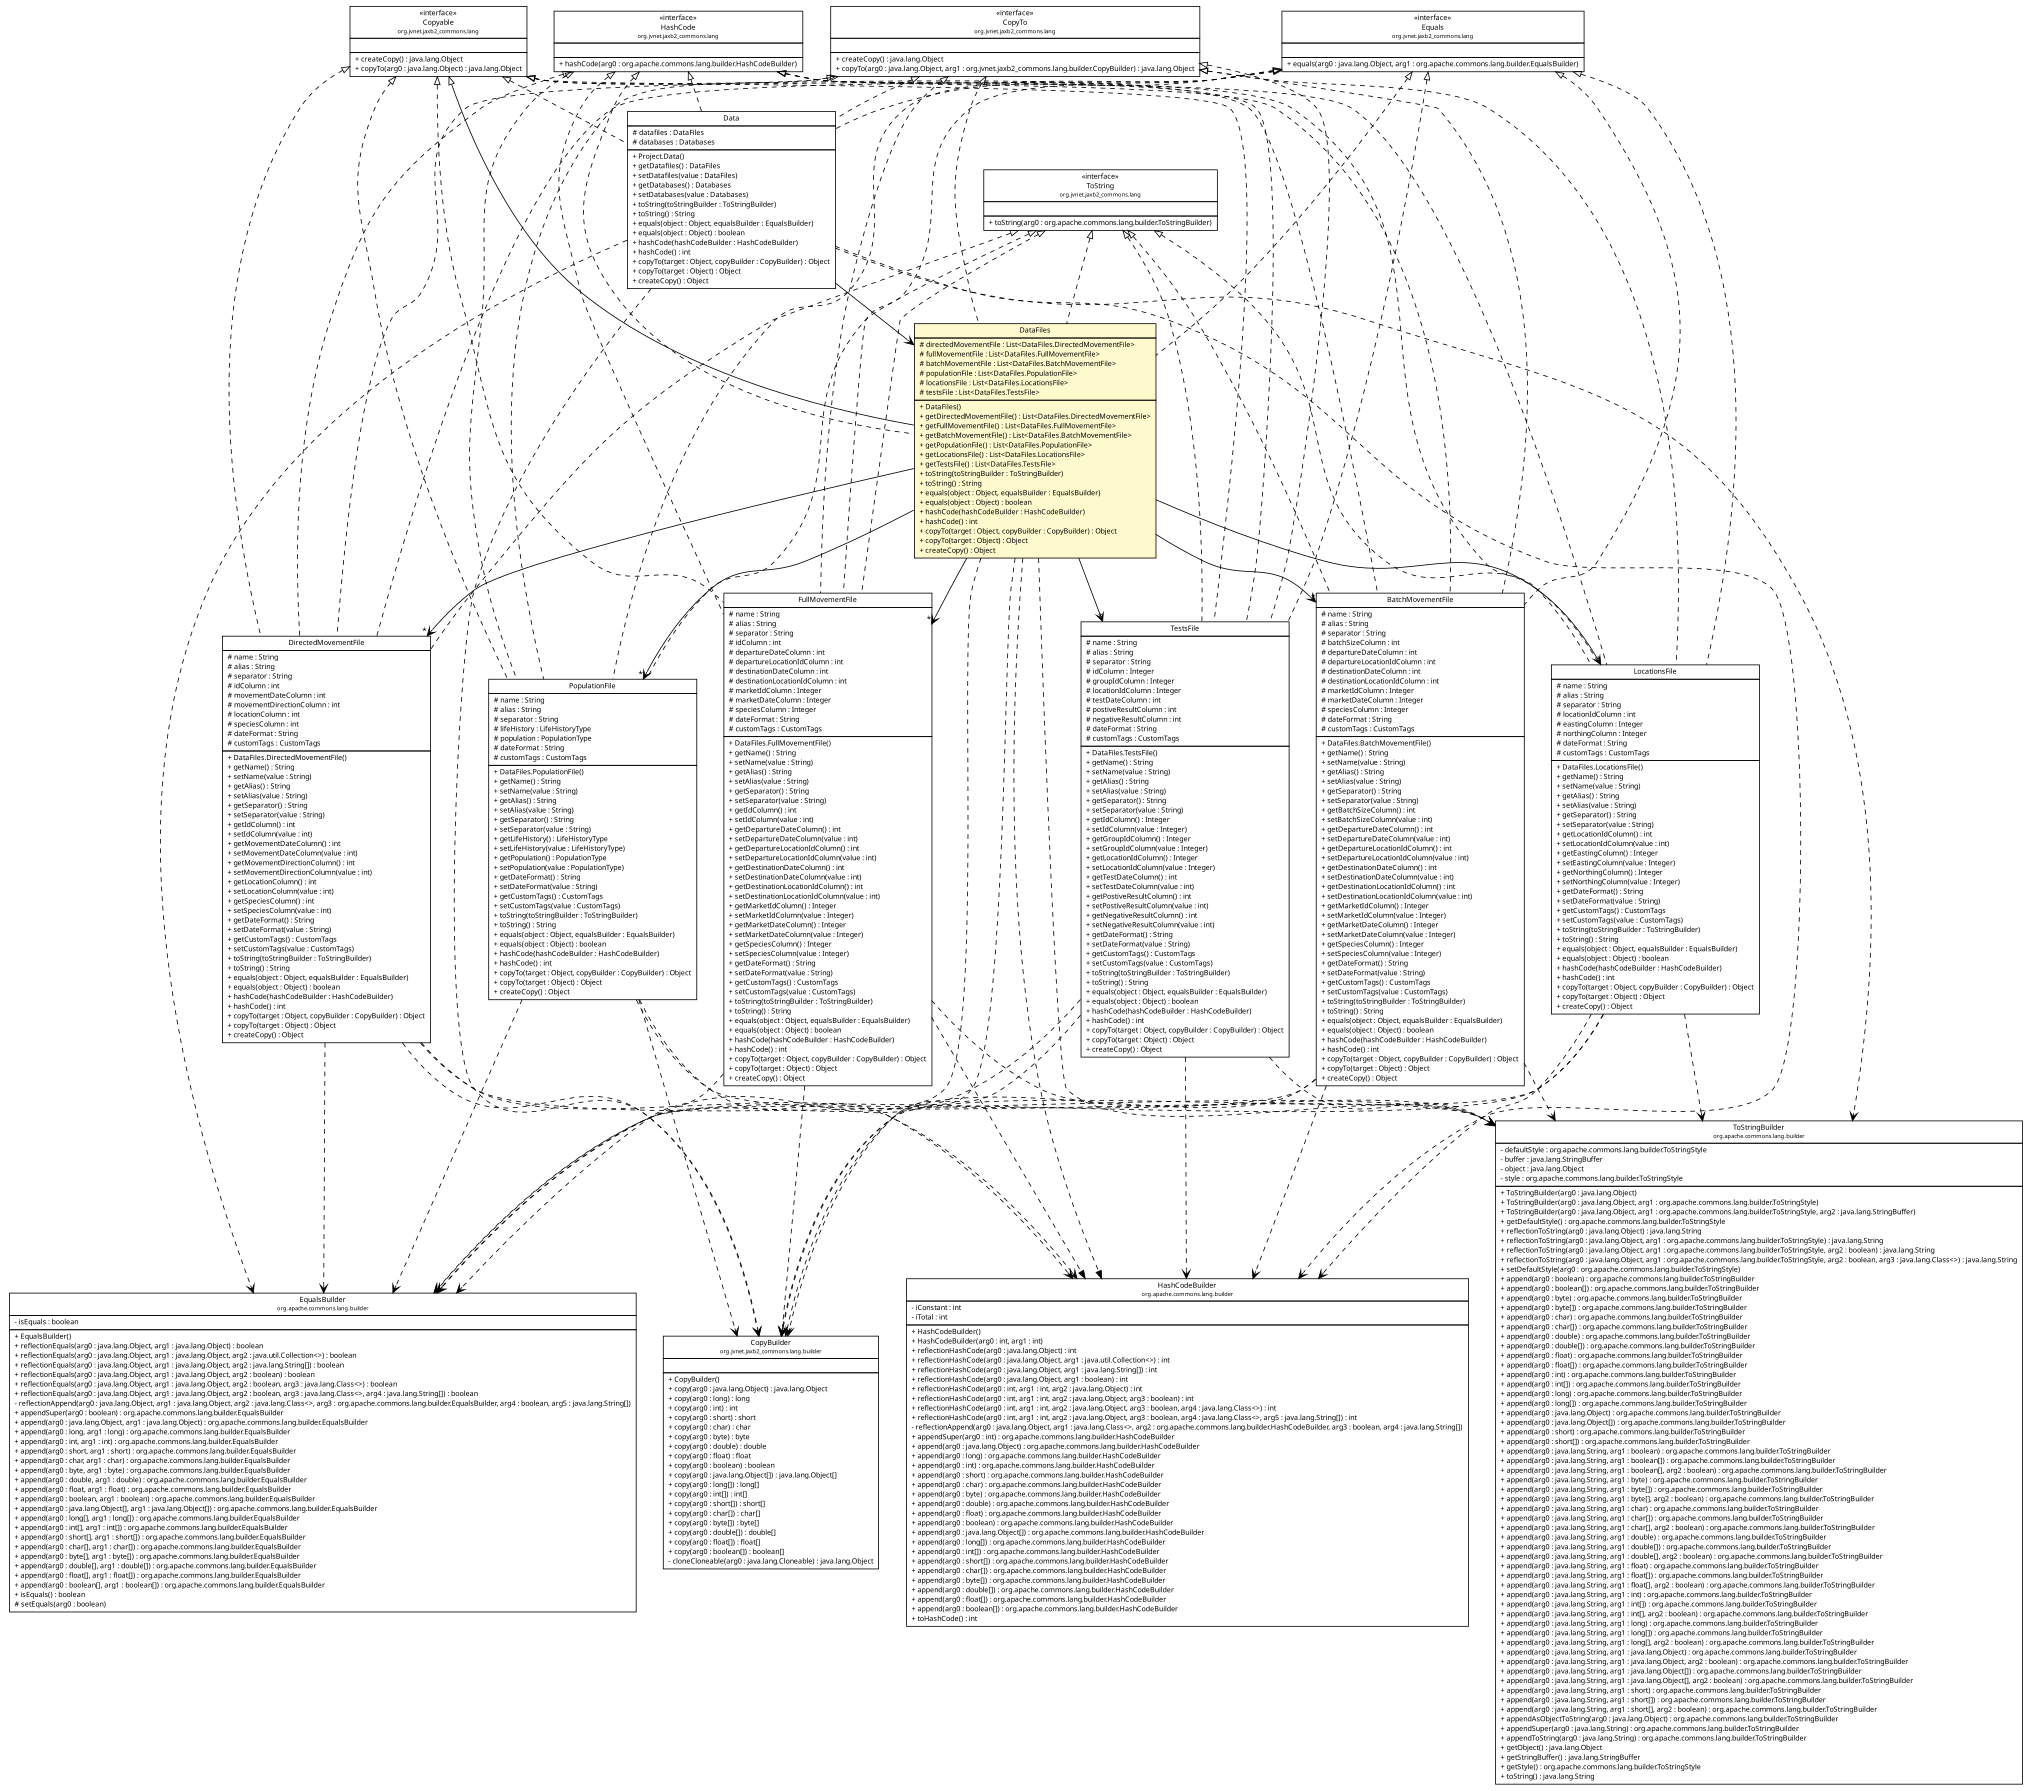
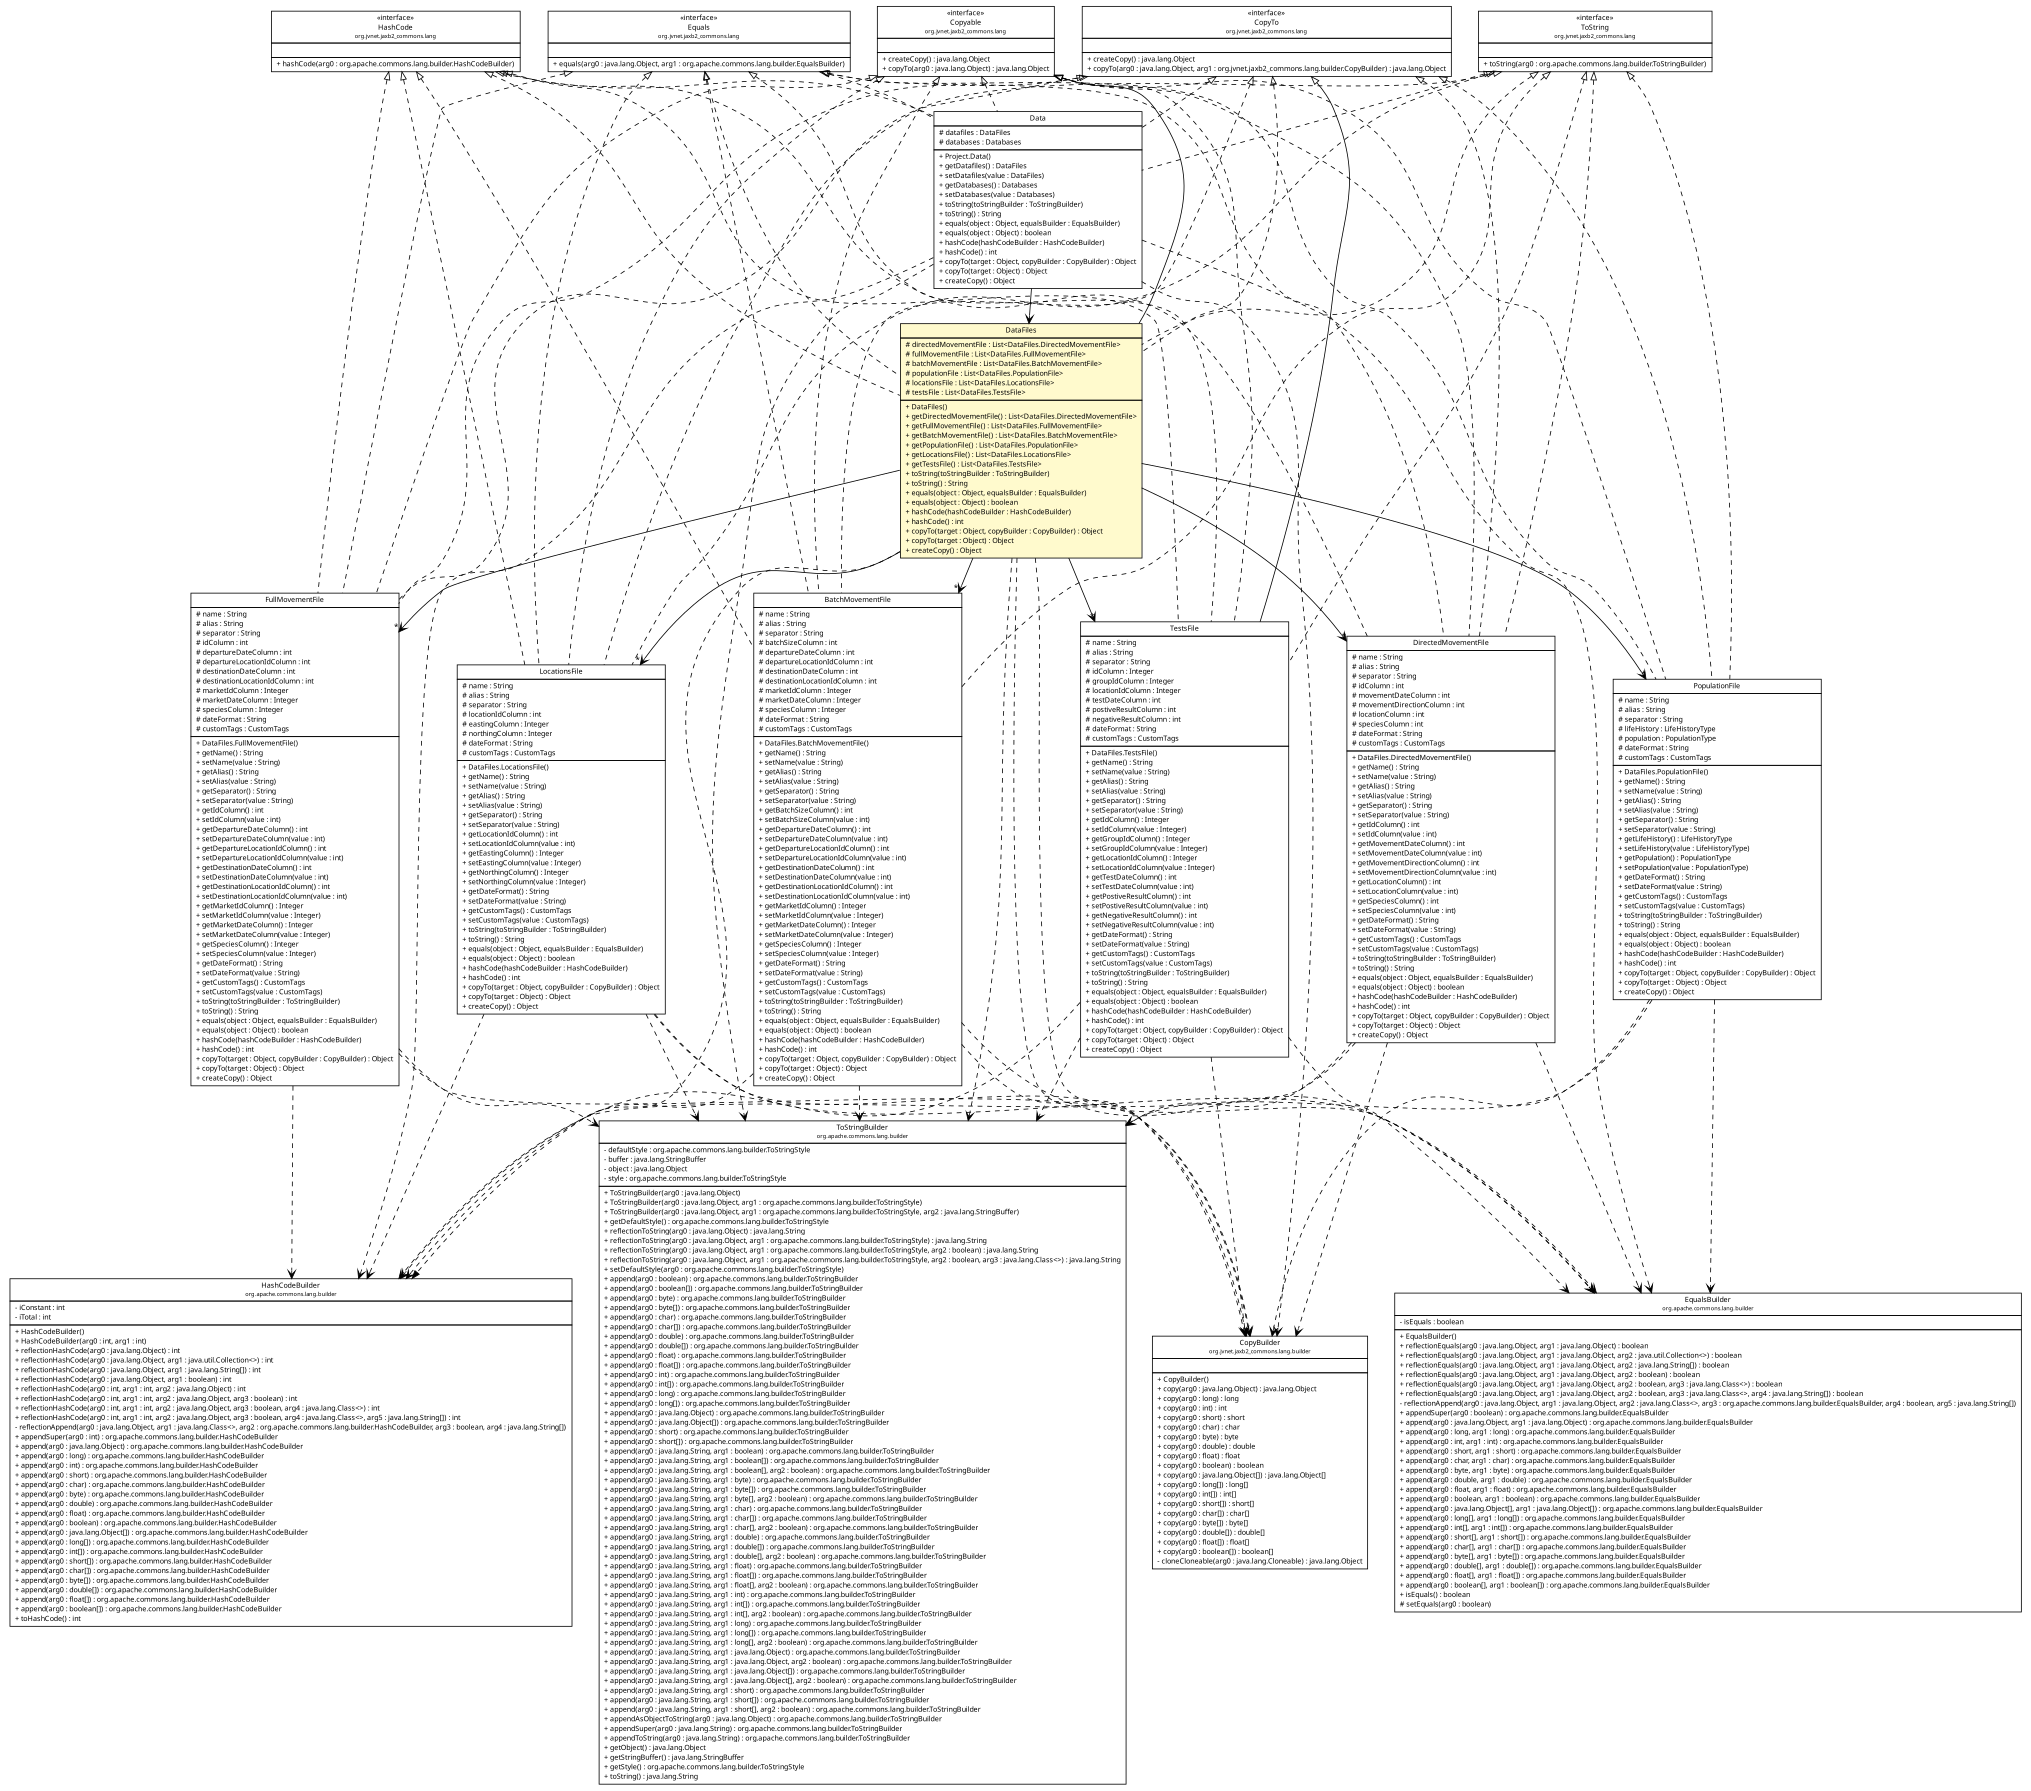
none -> (1313, 122)
(1324, 291) -> (1325, 352)
(475, 381) -> none
(860, 1106) -> none
(1006, 1144) -> (292, 1178)
(585, 1169) -> none
